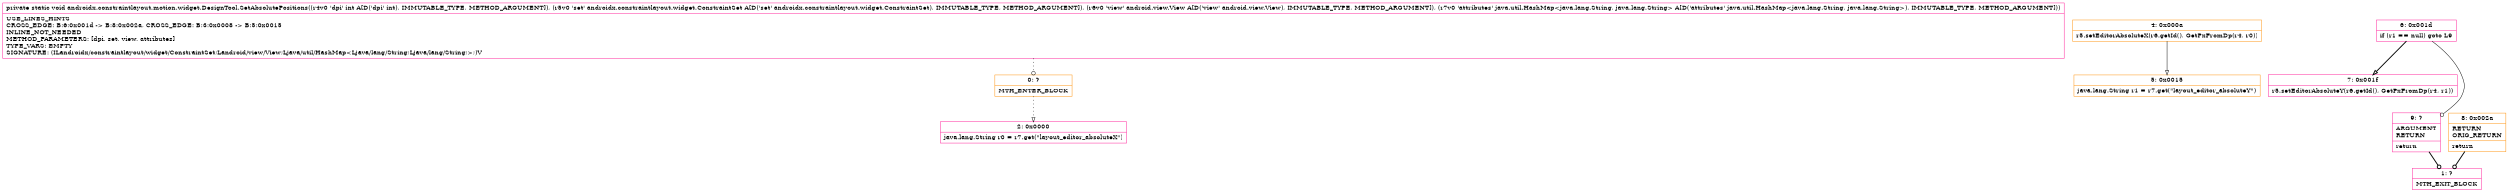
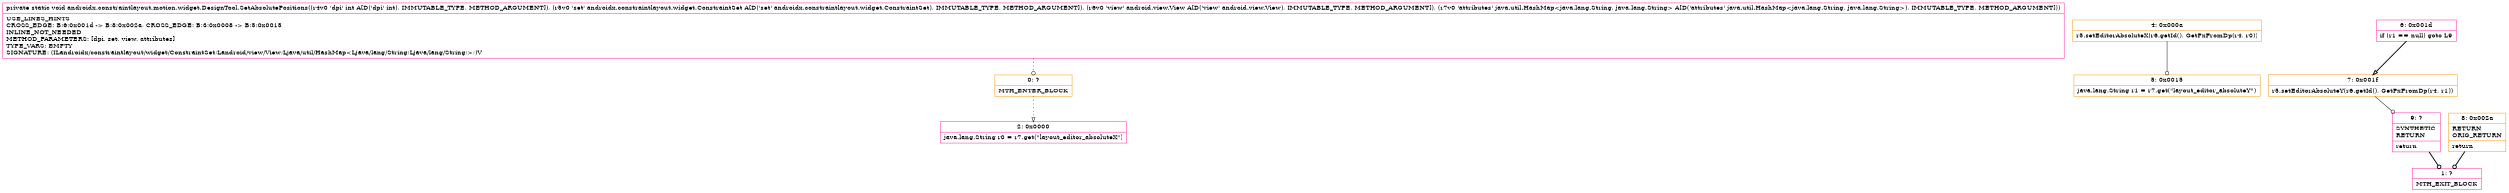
(2167, 56) -> (2167, 56)
(2462, 76) -> (2383, 103)
(2363, 86) -> (2363, 86)
(2416, 129) -> (2416, 129)
